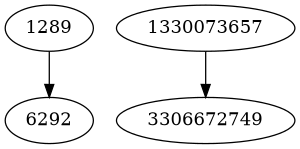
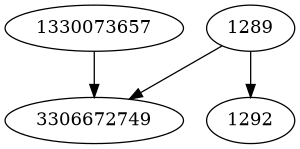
none -> (181, 69)
(49, 121) -> (251, 121)
